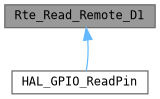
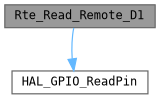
(88, 56) -> (72, 43)
